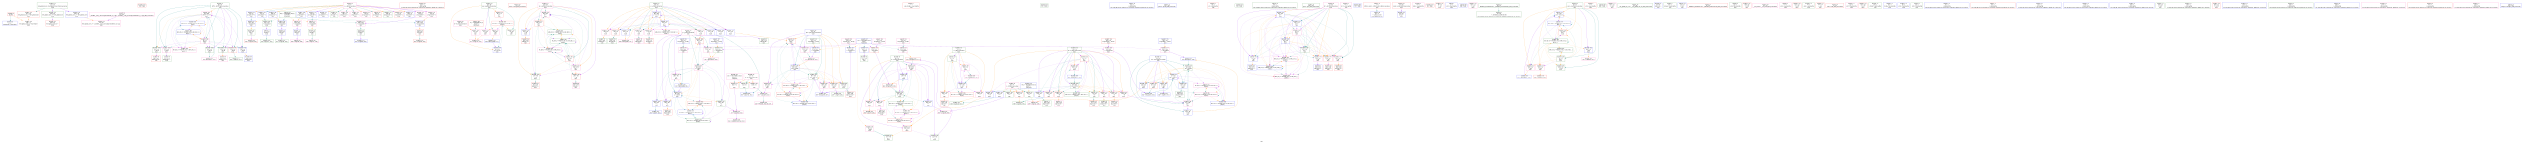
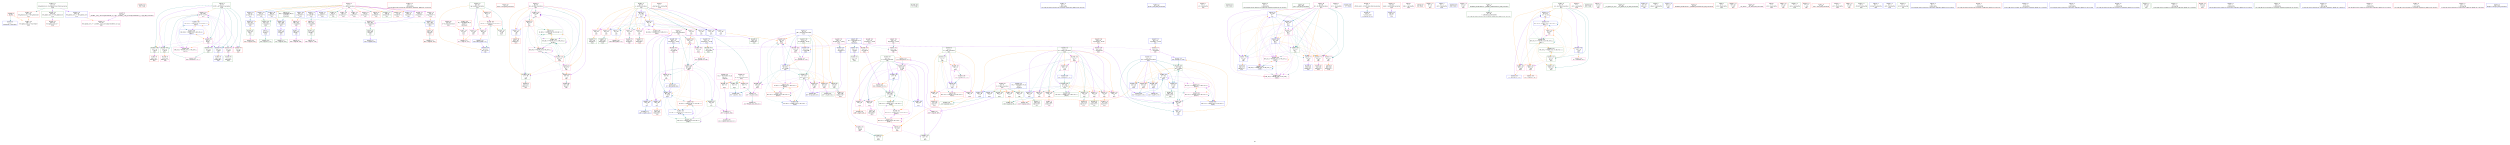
(236, 59) -> none
